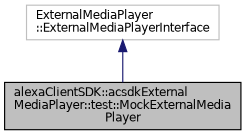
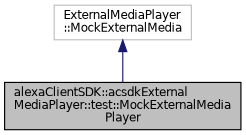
(123, 22) -> (123, 22)
